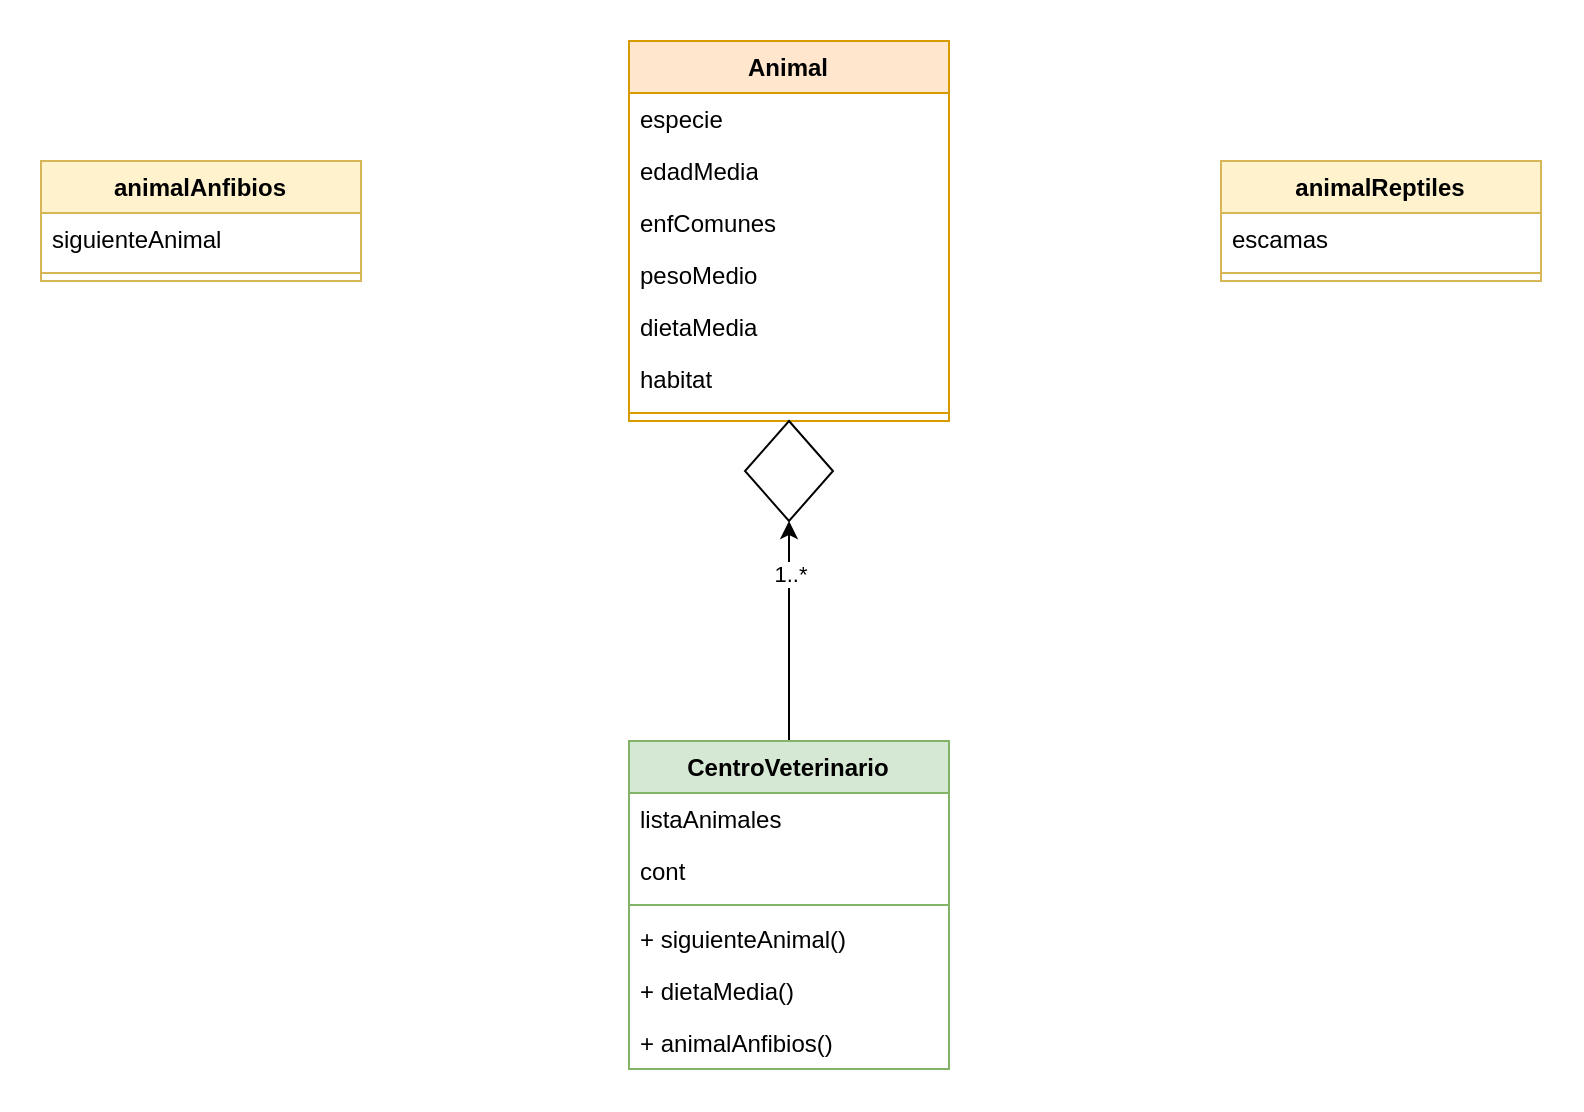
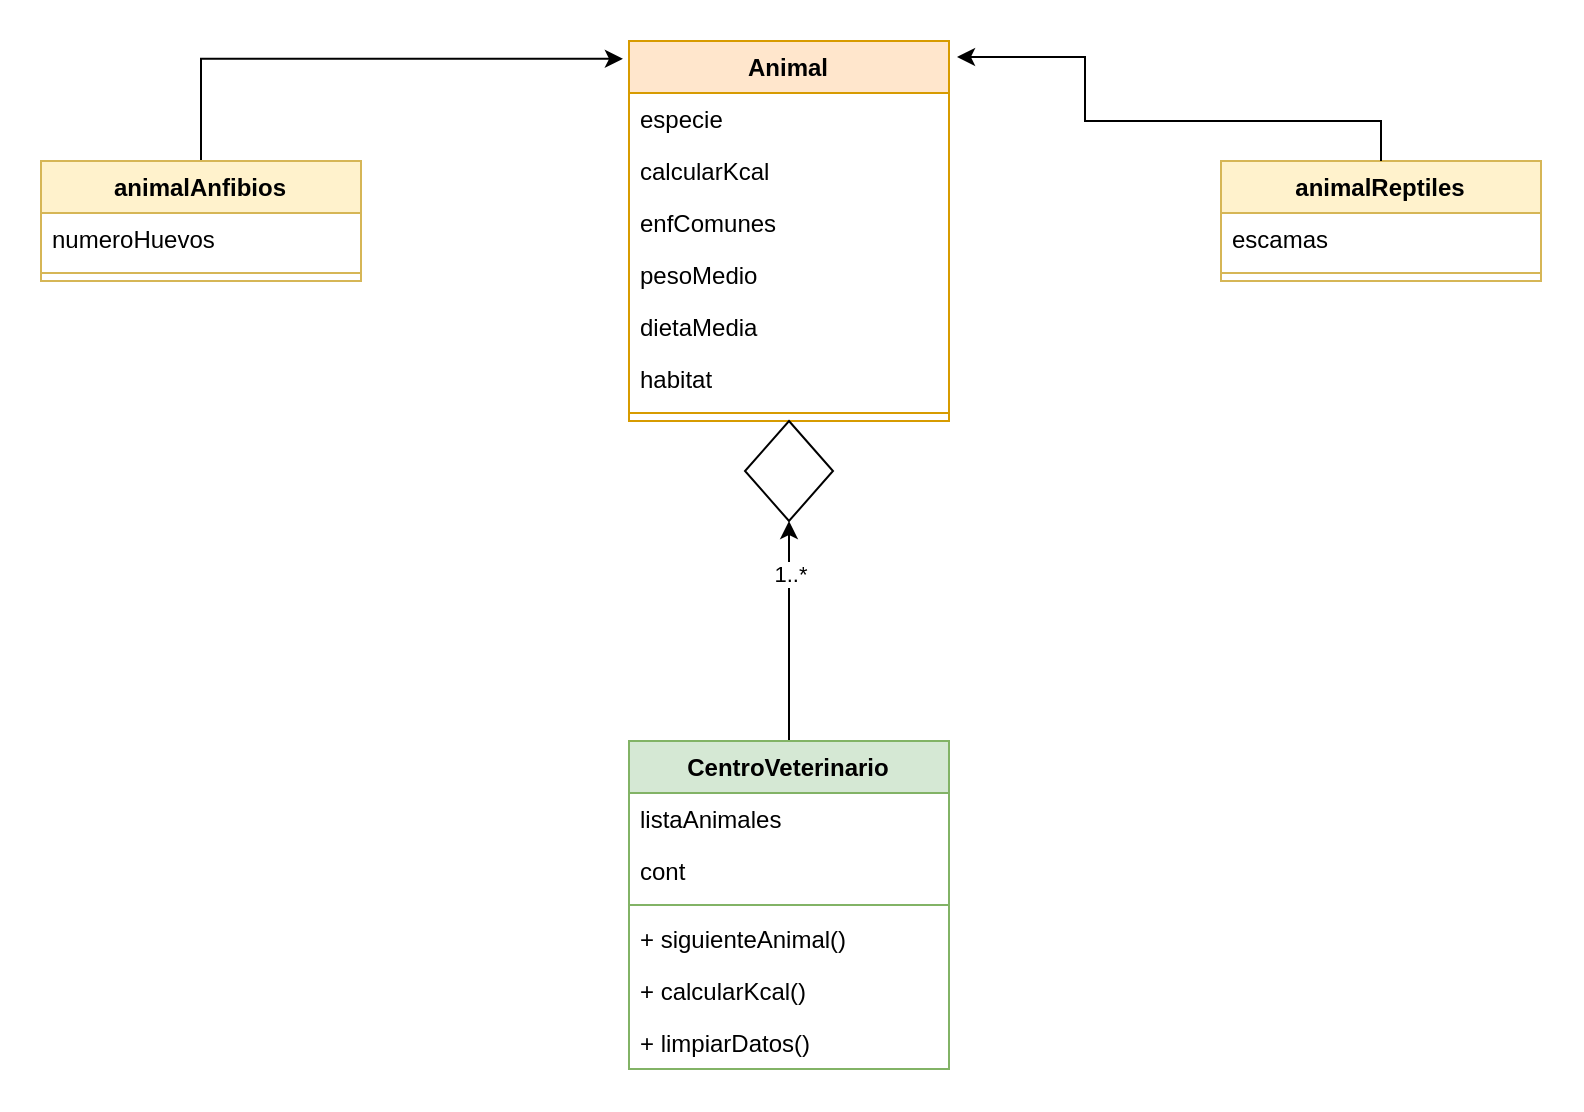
none -> (354, 59)
none -> (1164, 121)
(698, 173) -> (712, 173)
(141, 241) -> (134, 241)
(726, 993) -> (736, 993)
(746, 1045) -> (736, 1045)
